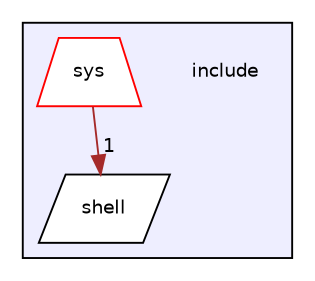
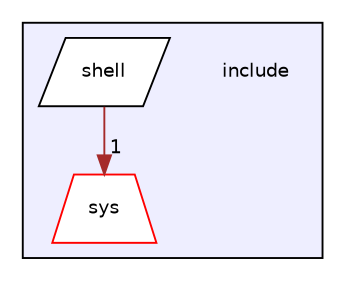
(96, 131) -> (104, 131)
